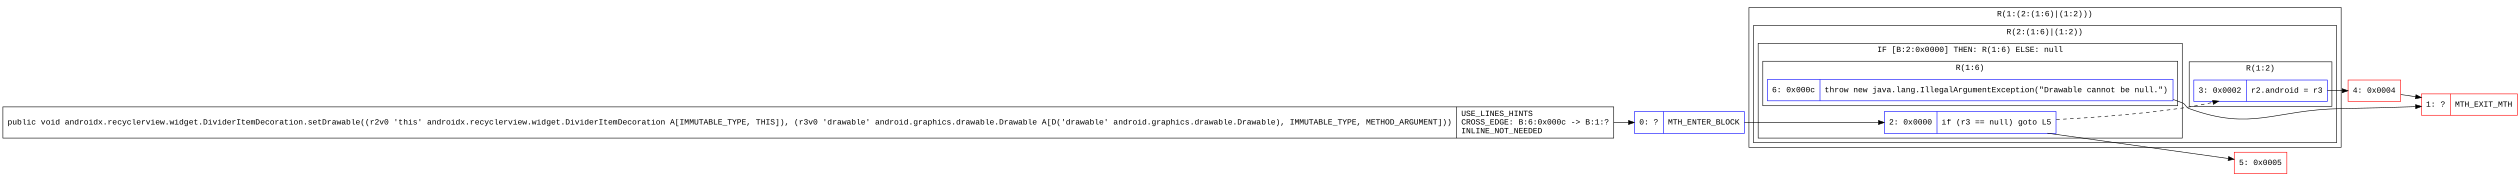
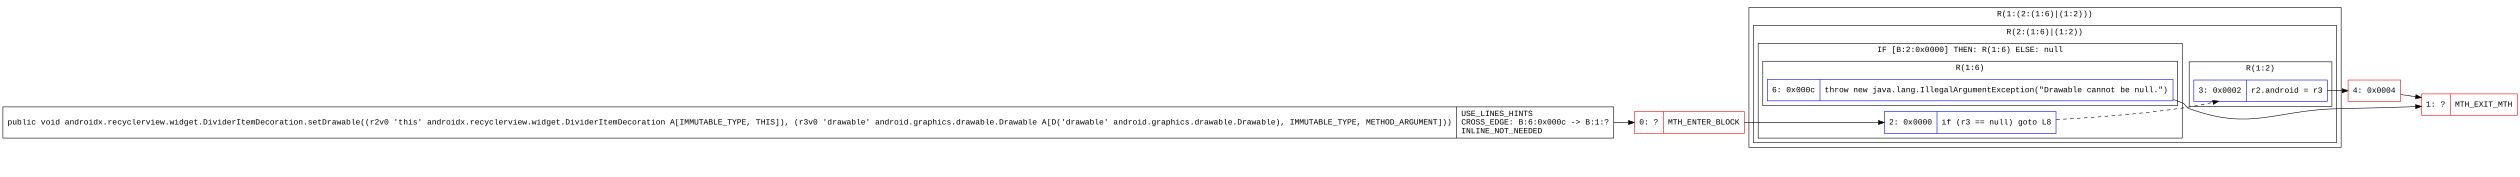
(1689, 122) -> (1689, 122)
(1997, 122) -> (1997, 122)
(2261, 163) -> none
